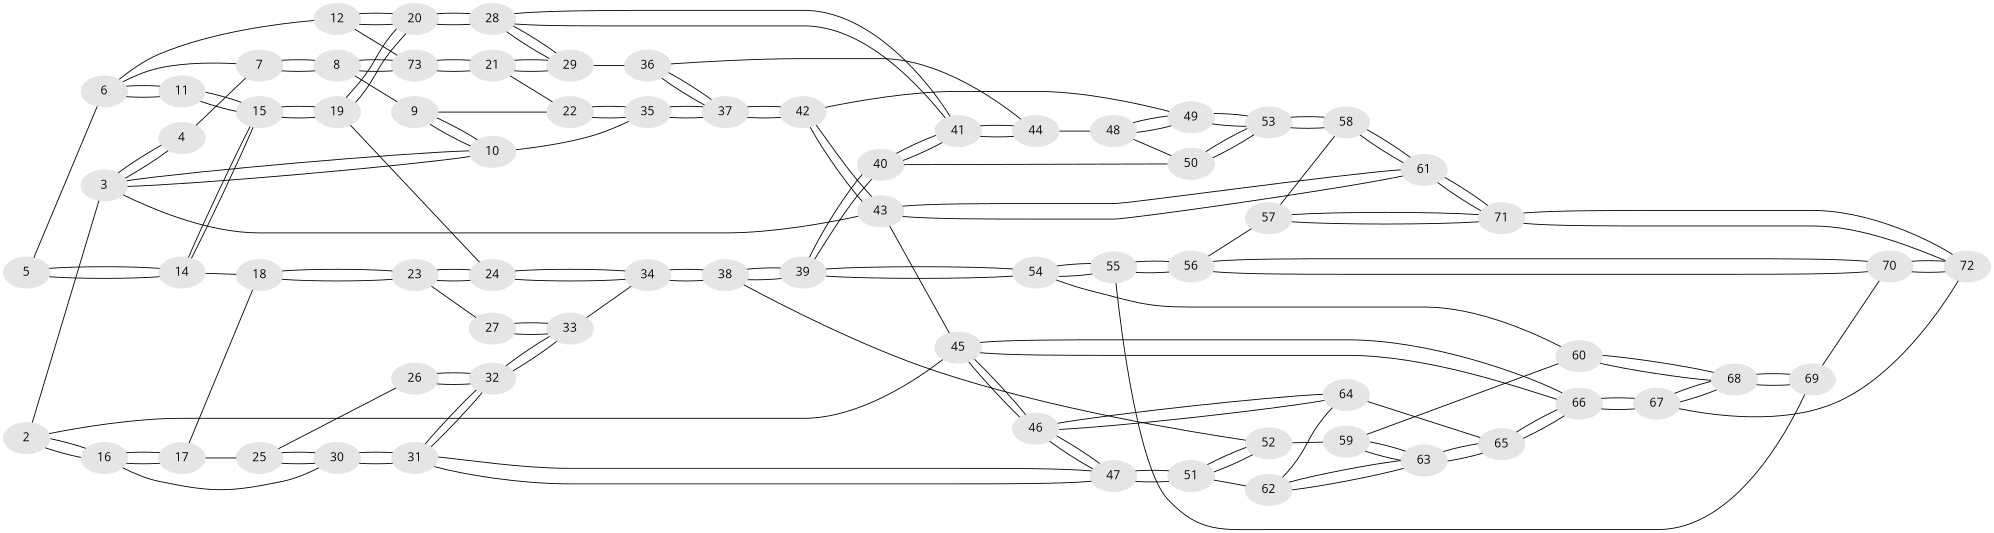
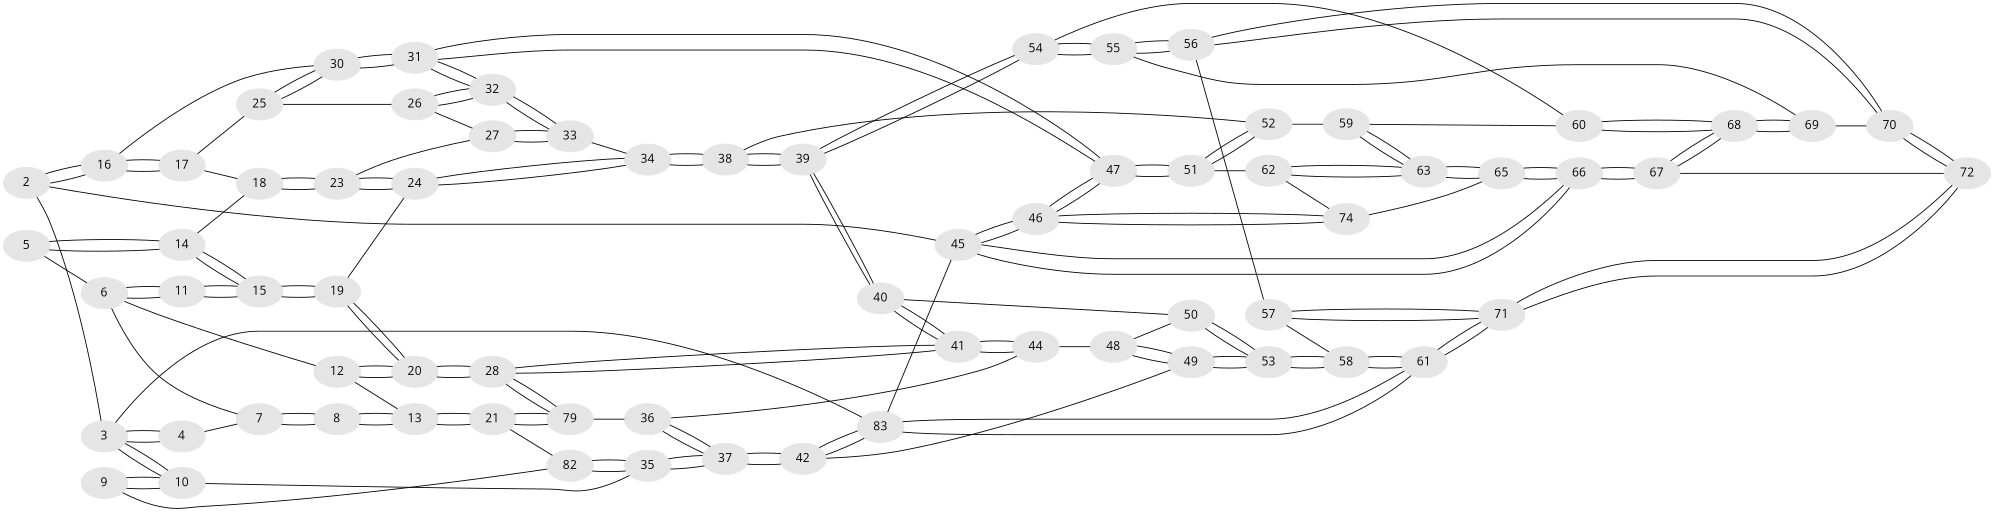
(415, 66) -> (415, 419)
(570, 66) -> (570, 419)
(376, 89) -> none
(570, 112) -> (570, 466)
none -> (454, 120)
(881, 211) -> (881, 427)
(1346, 395) -> (1346, 219)
